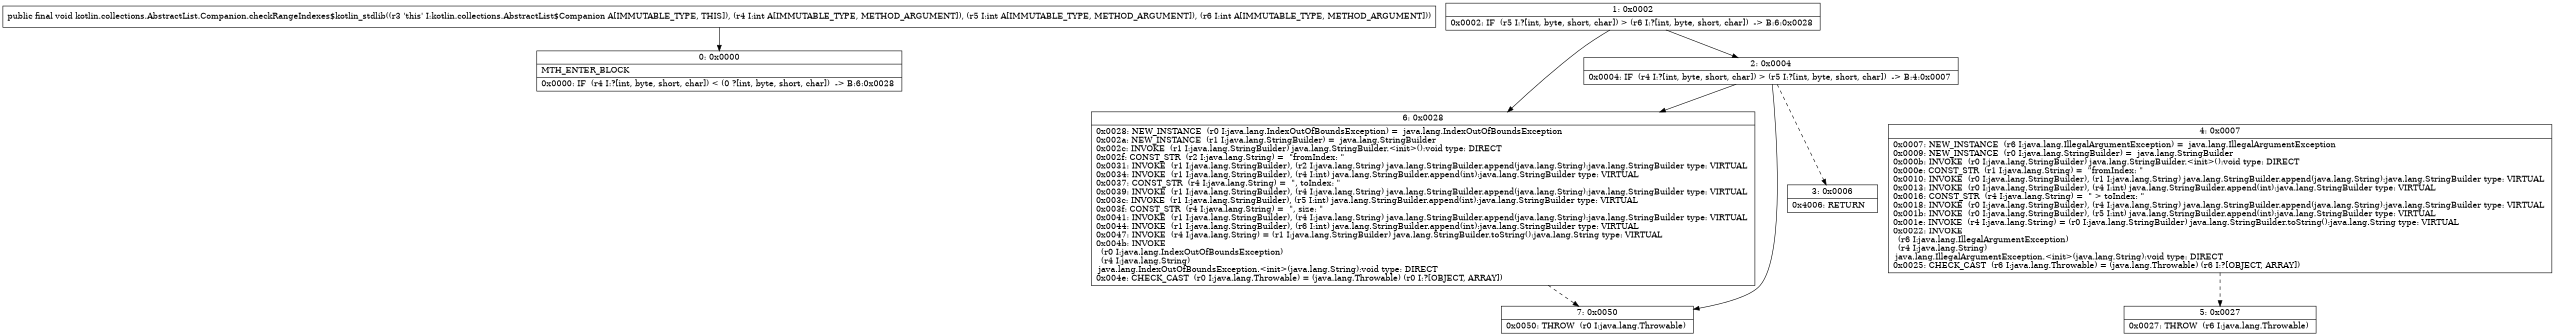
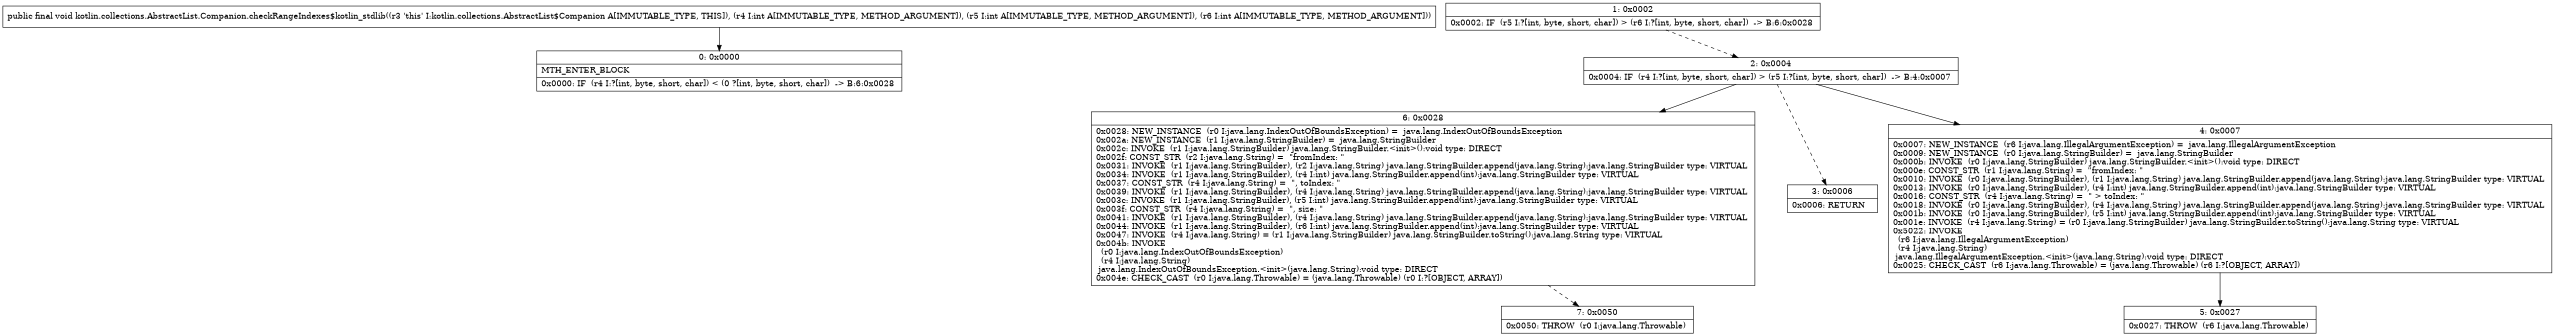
(1699, 43) -> (1699, 43)
(1559, 66) -> none
(1833, 205) -> (1833, 205)
(1776, 219) -> (1885, 104)
(1931, 231) -> (1931, 231)
(2220, 287) -> (2220, 287)
